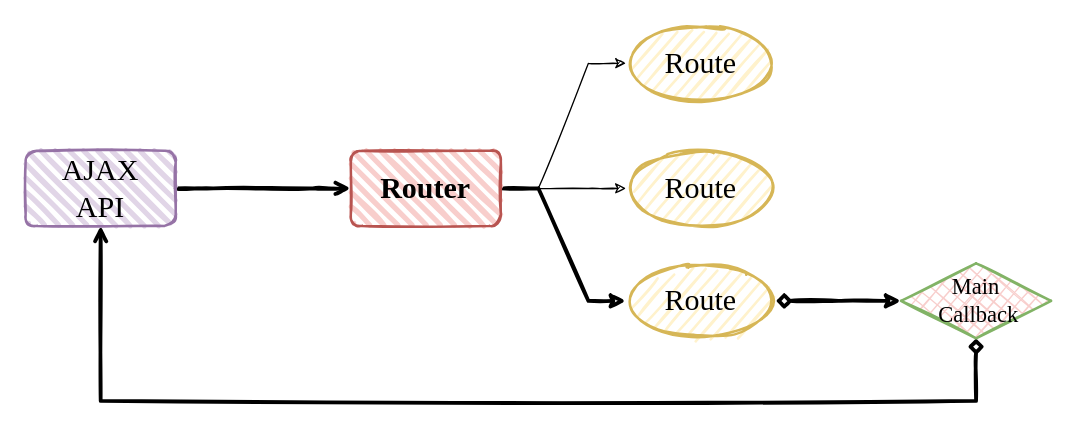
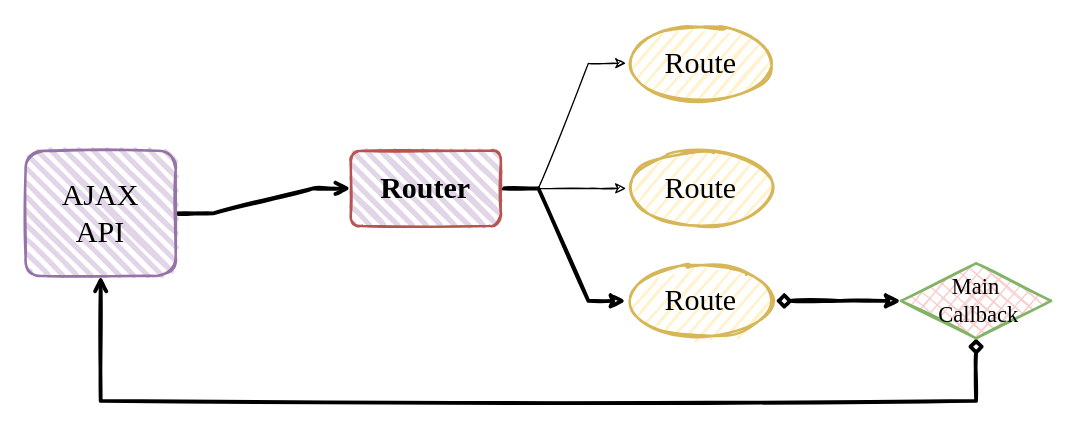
(101, 188) -> (101, 213)
(426, 188) -> (426, 188)
